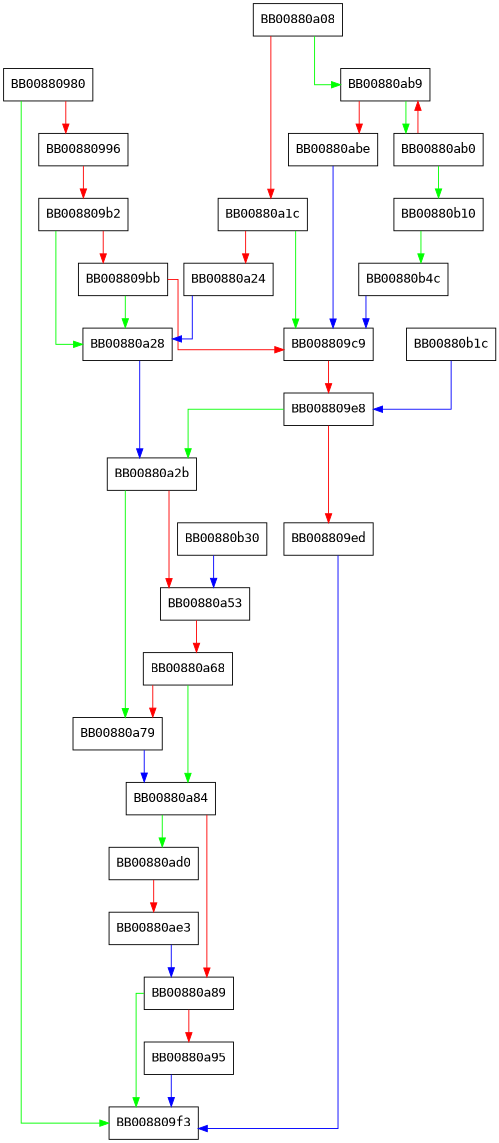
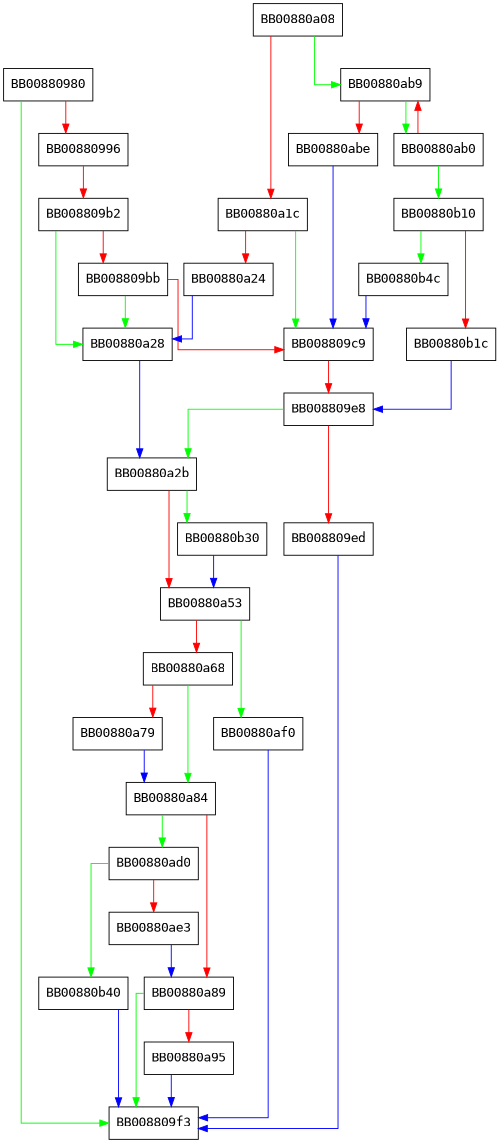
none -> (466, 275)
(125, 599) -> (187, 502)
none -> (258, 734)
none -> (83, 993)
